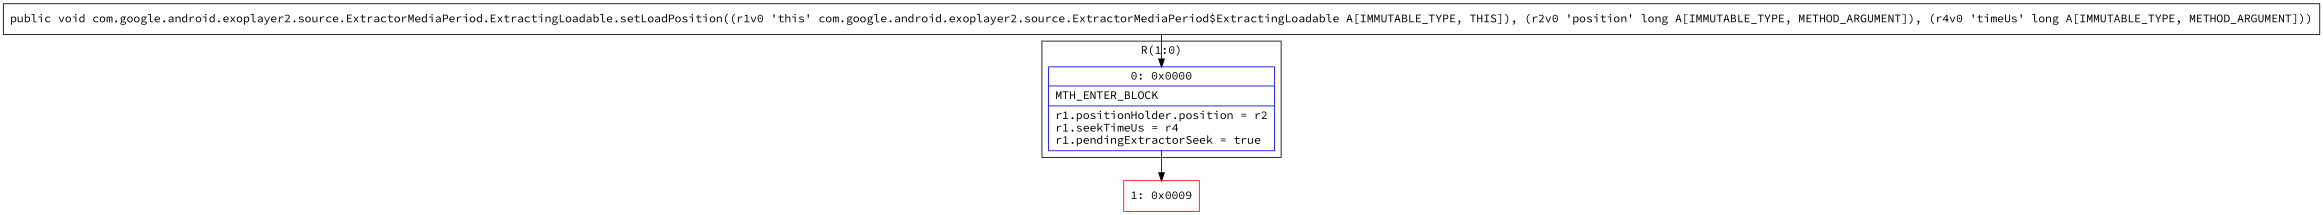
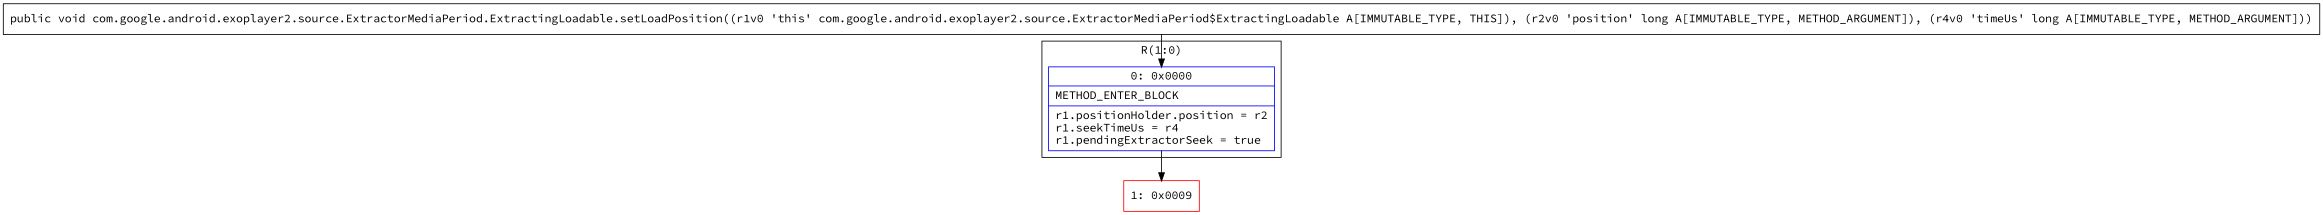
(1107, 96) -> (1117, 96)
